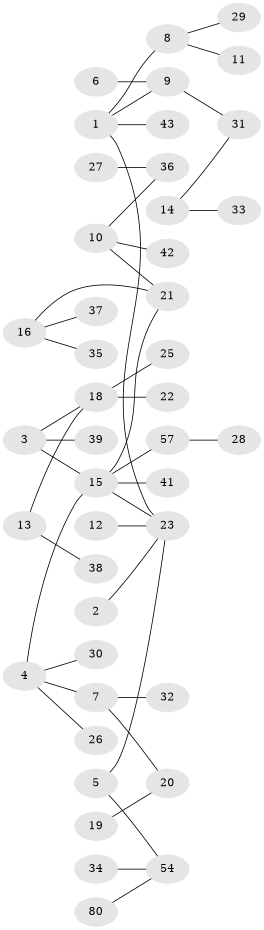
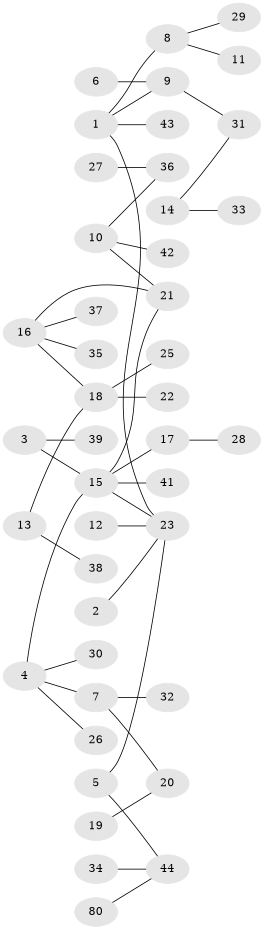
(60, 419) -> (60, 365)
(168, 440) -> (168, 440)
(168, 869) -> (168, 869)
